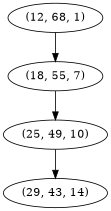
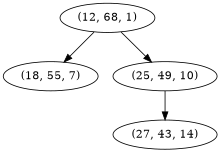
(55, 101) -> (133, 44)
(55, 193) -> (165, 135)
